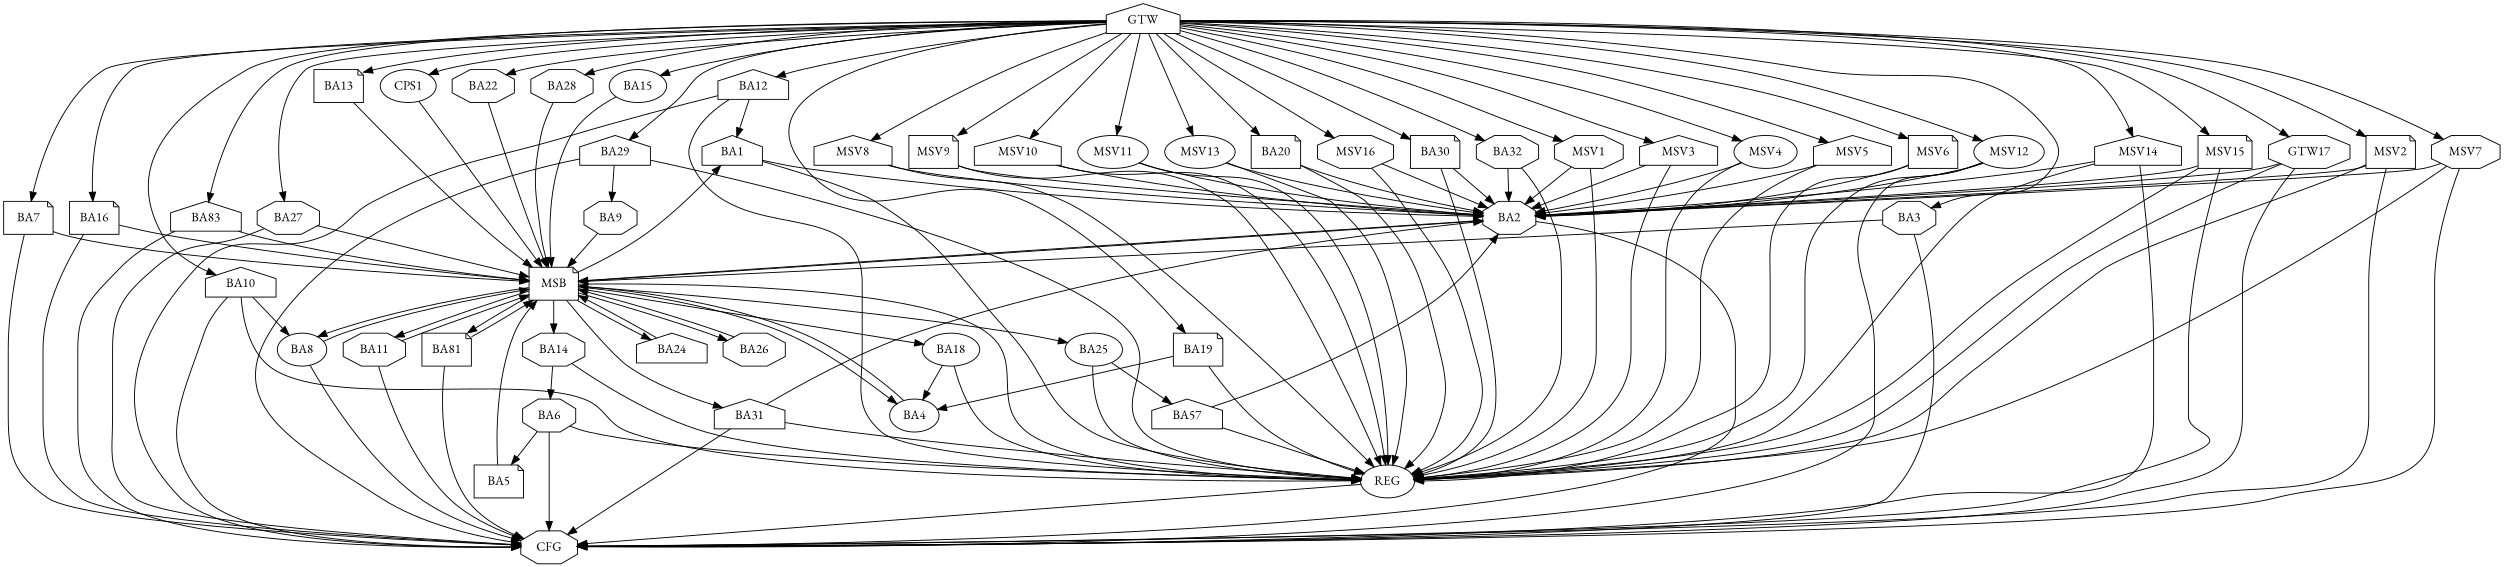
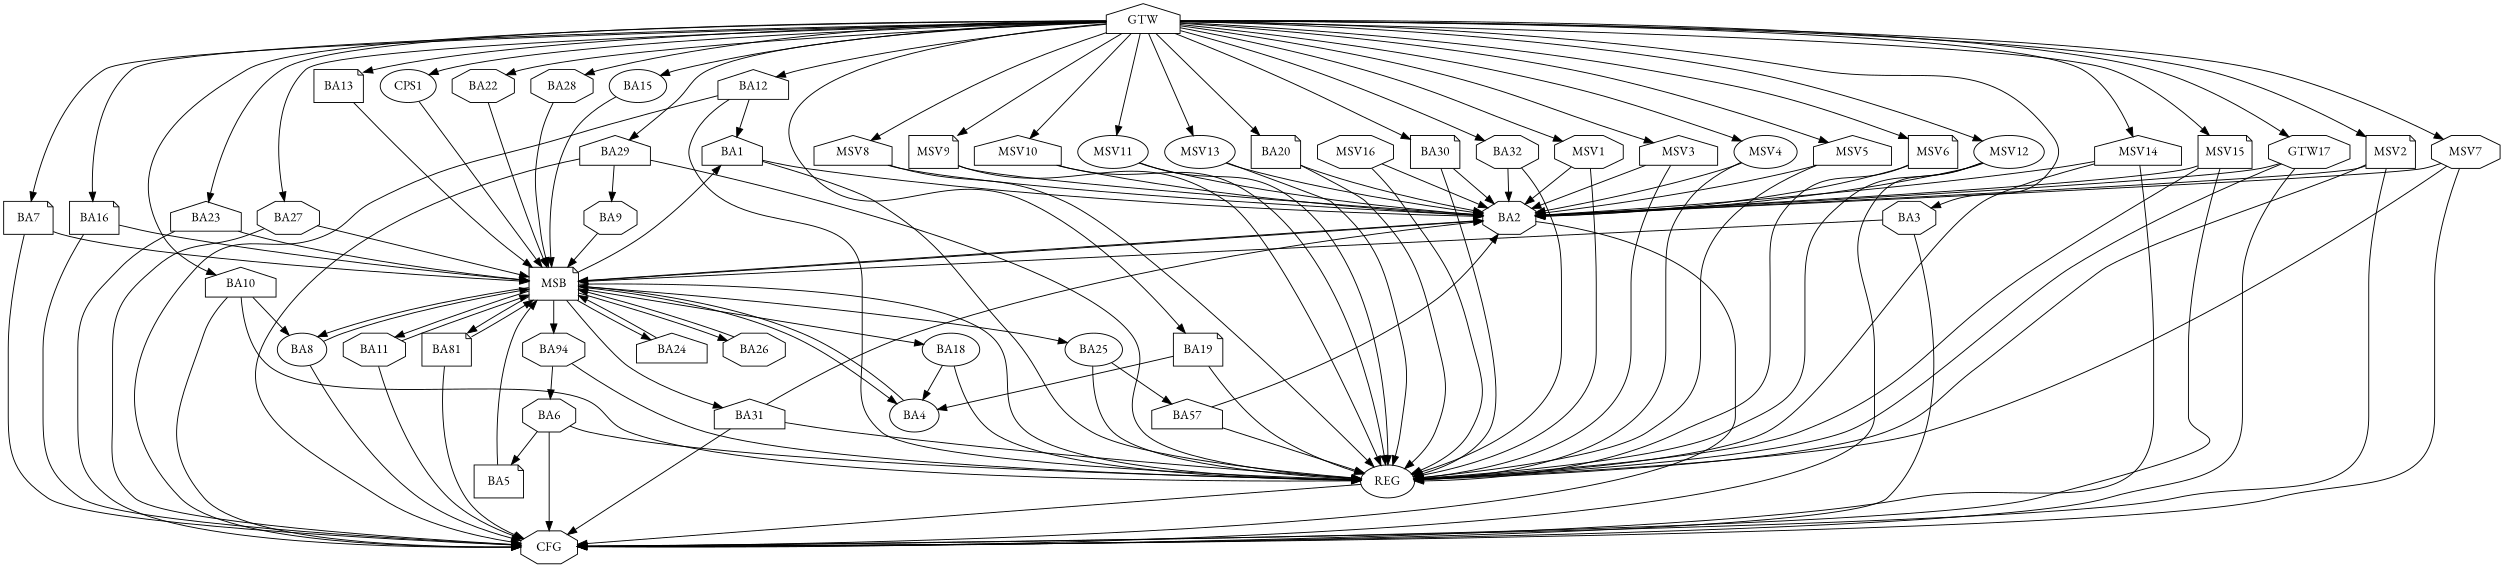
(1245, 83) -> none
(206, 218) -> (206, 218)
(554, 350) -> (554, 350)
